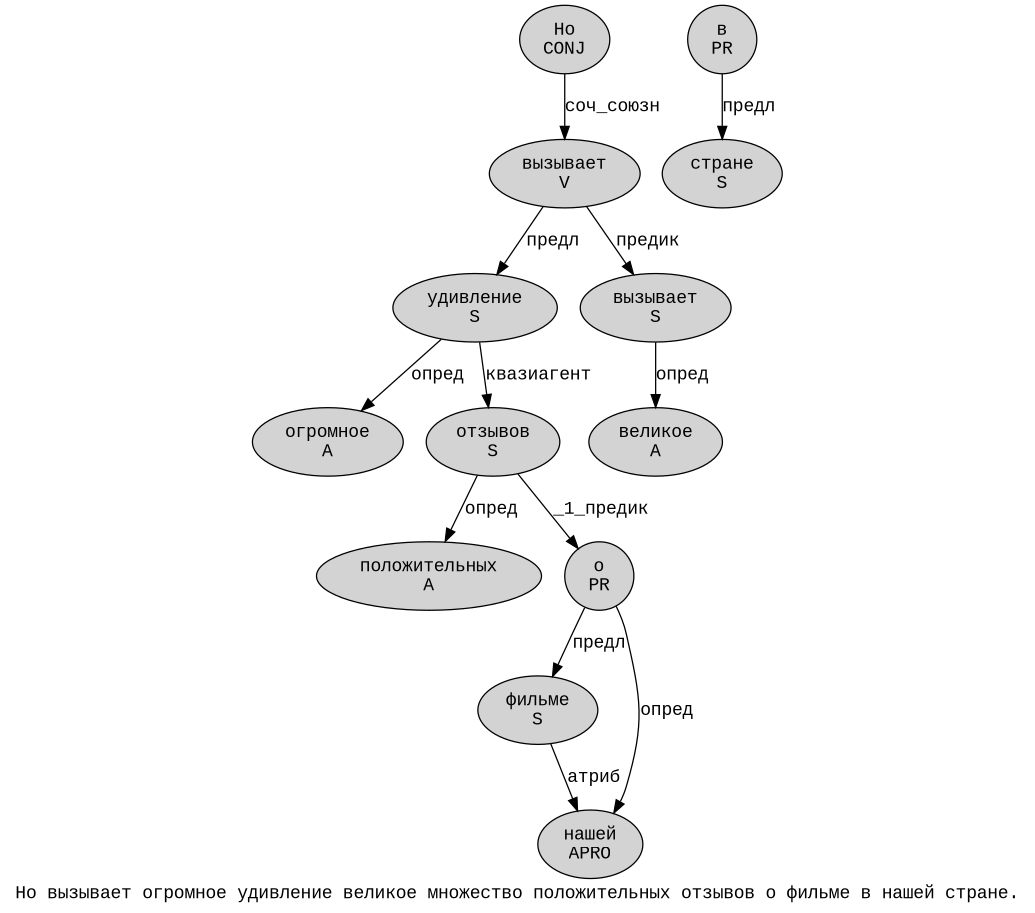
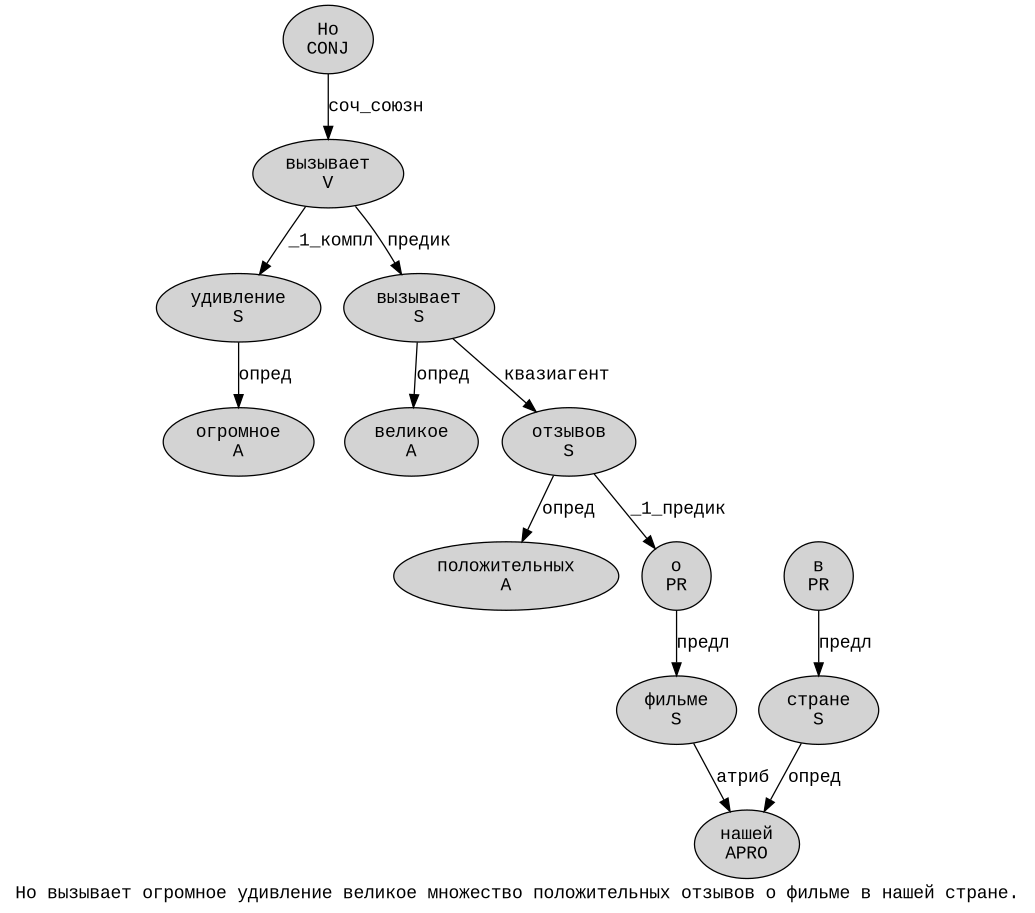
(553, 241) -> (331, 241)
(483, 368) -> (490, 371)
(639, 704) -> (786, 772)
